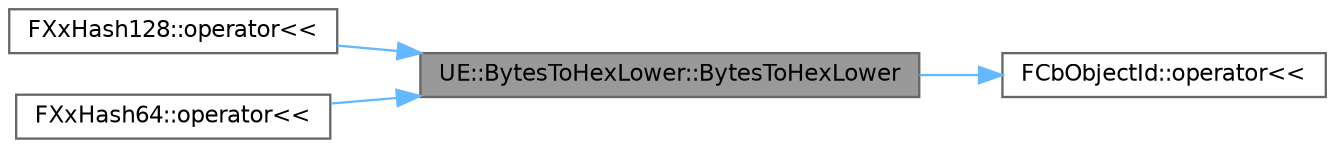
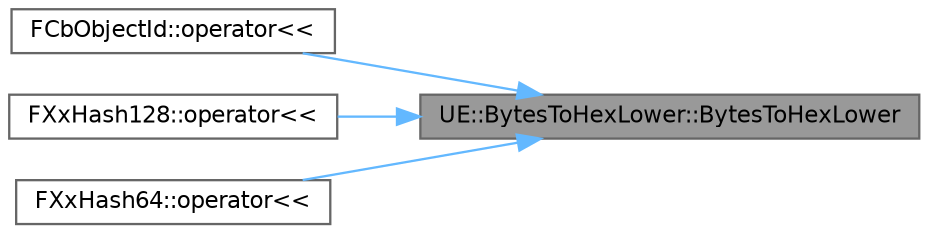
(949, 75) -> (410, 72)
